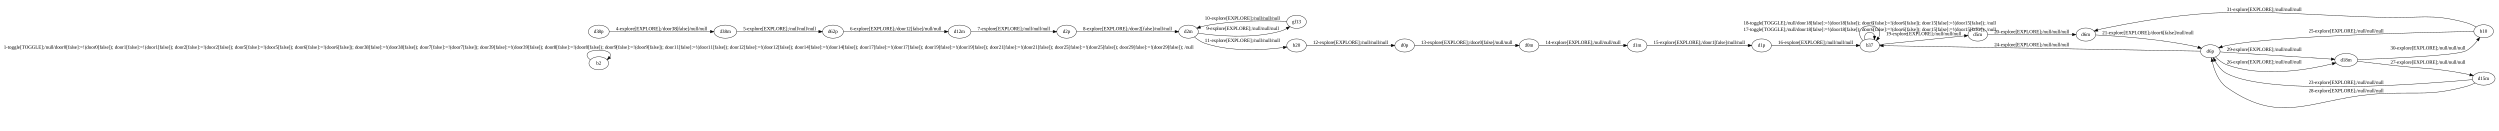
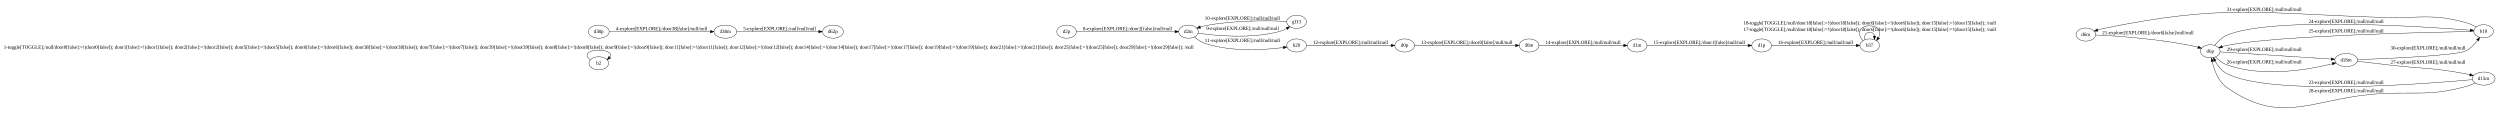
(960, 32) -> none
(1978, 35) -> none
(2042, 48) -> (2340, 24)
